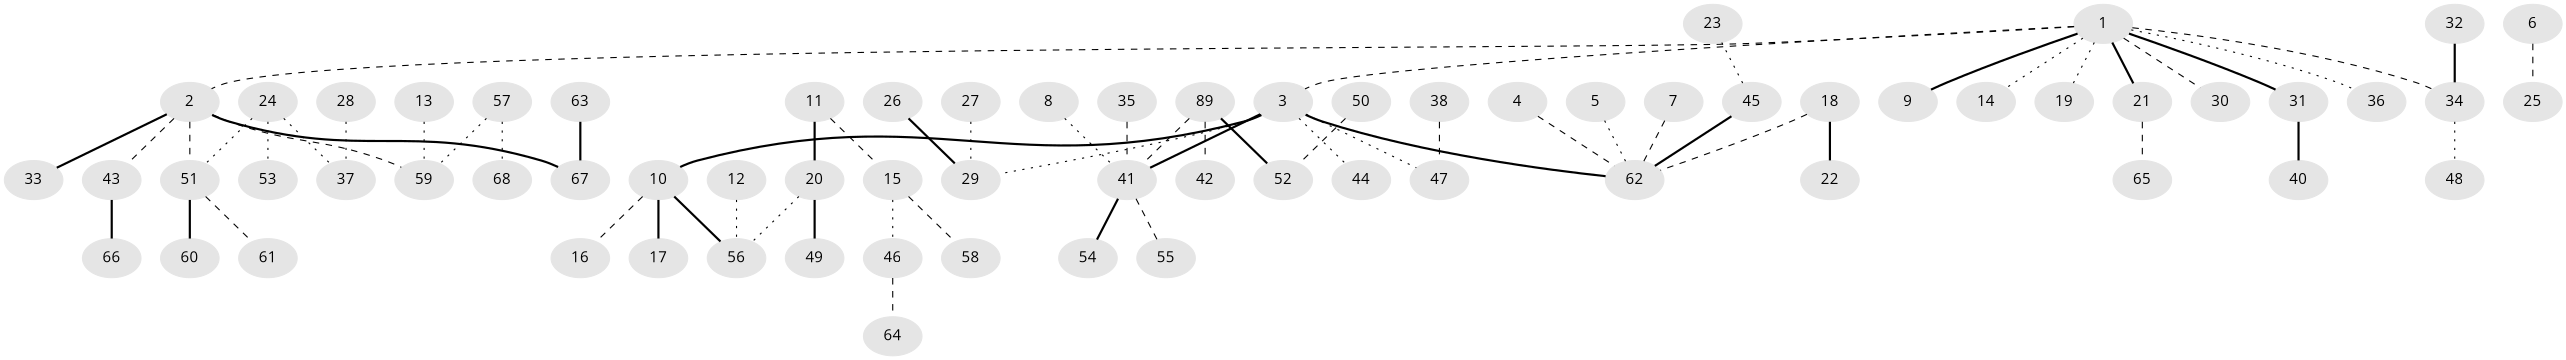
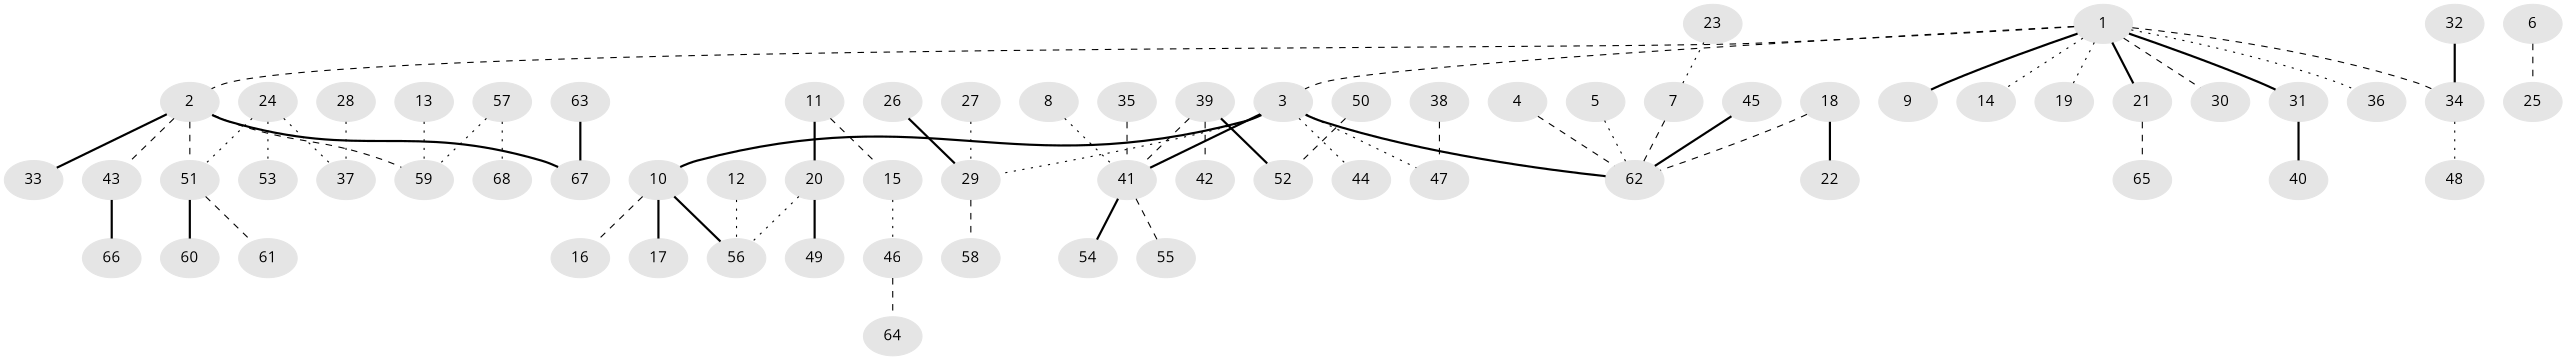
(1732, 63) -> (1693, 63)
(1205, 102) -> (1205, 102)
(932, 219) -> (971, 219)
